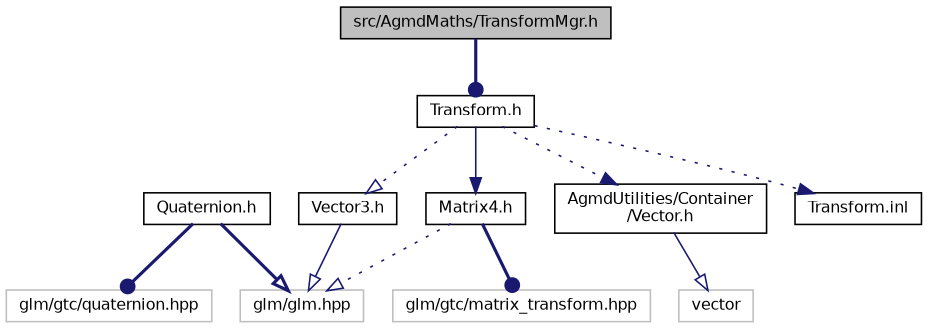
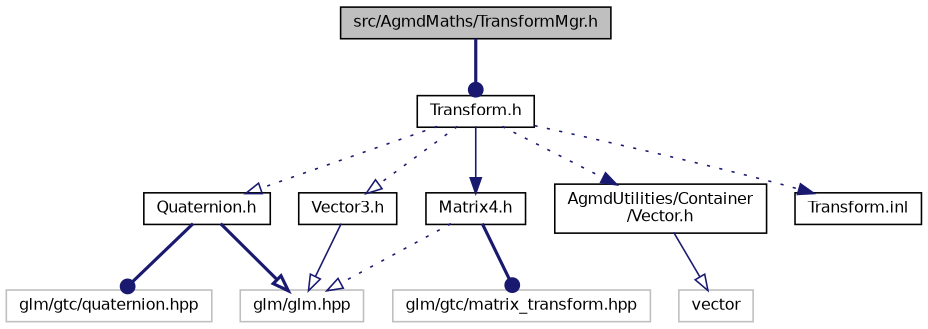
none -> (349, 157)
